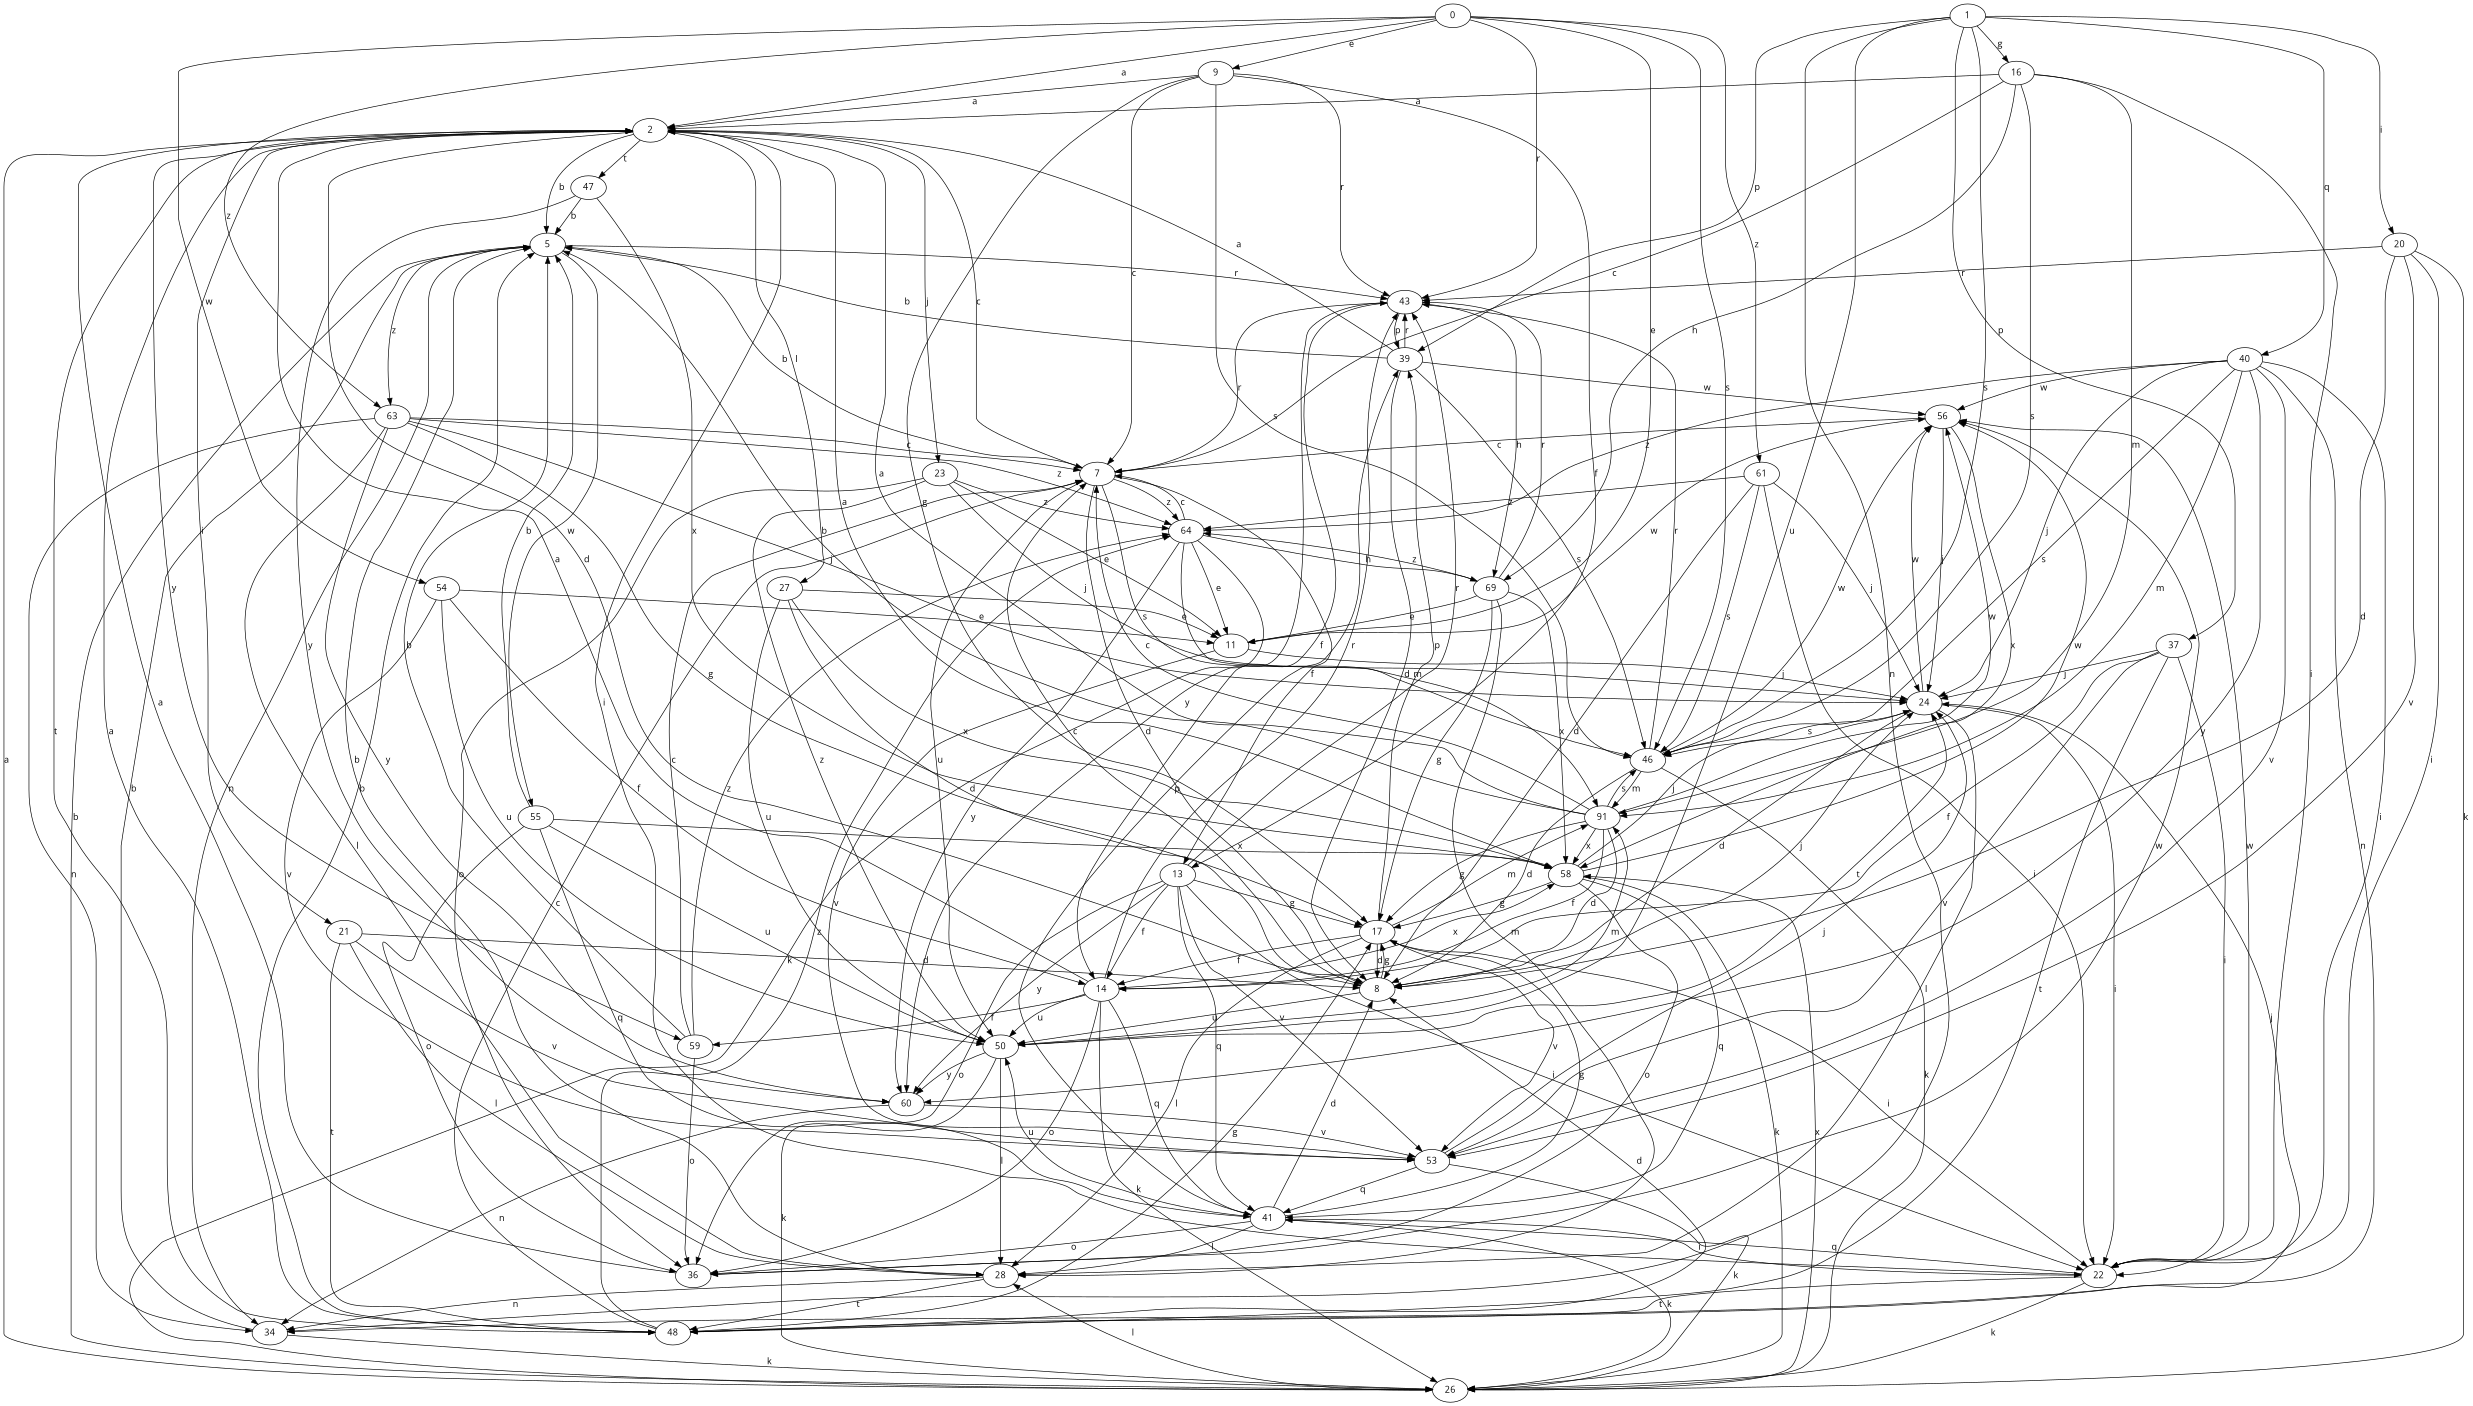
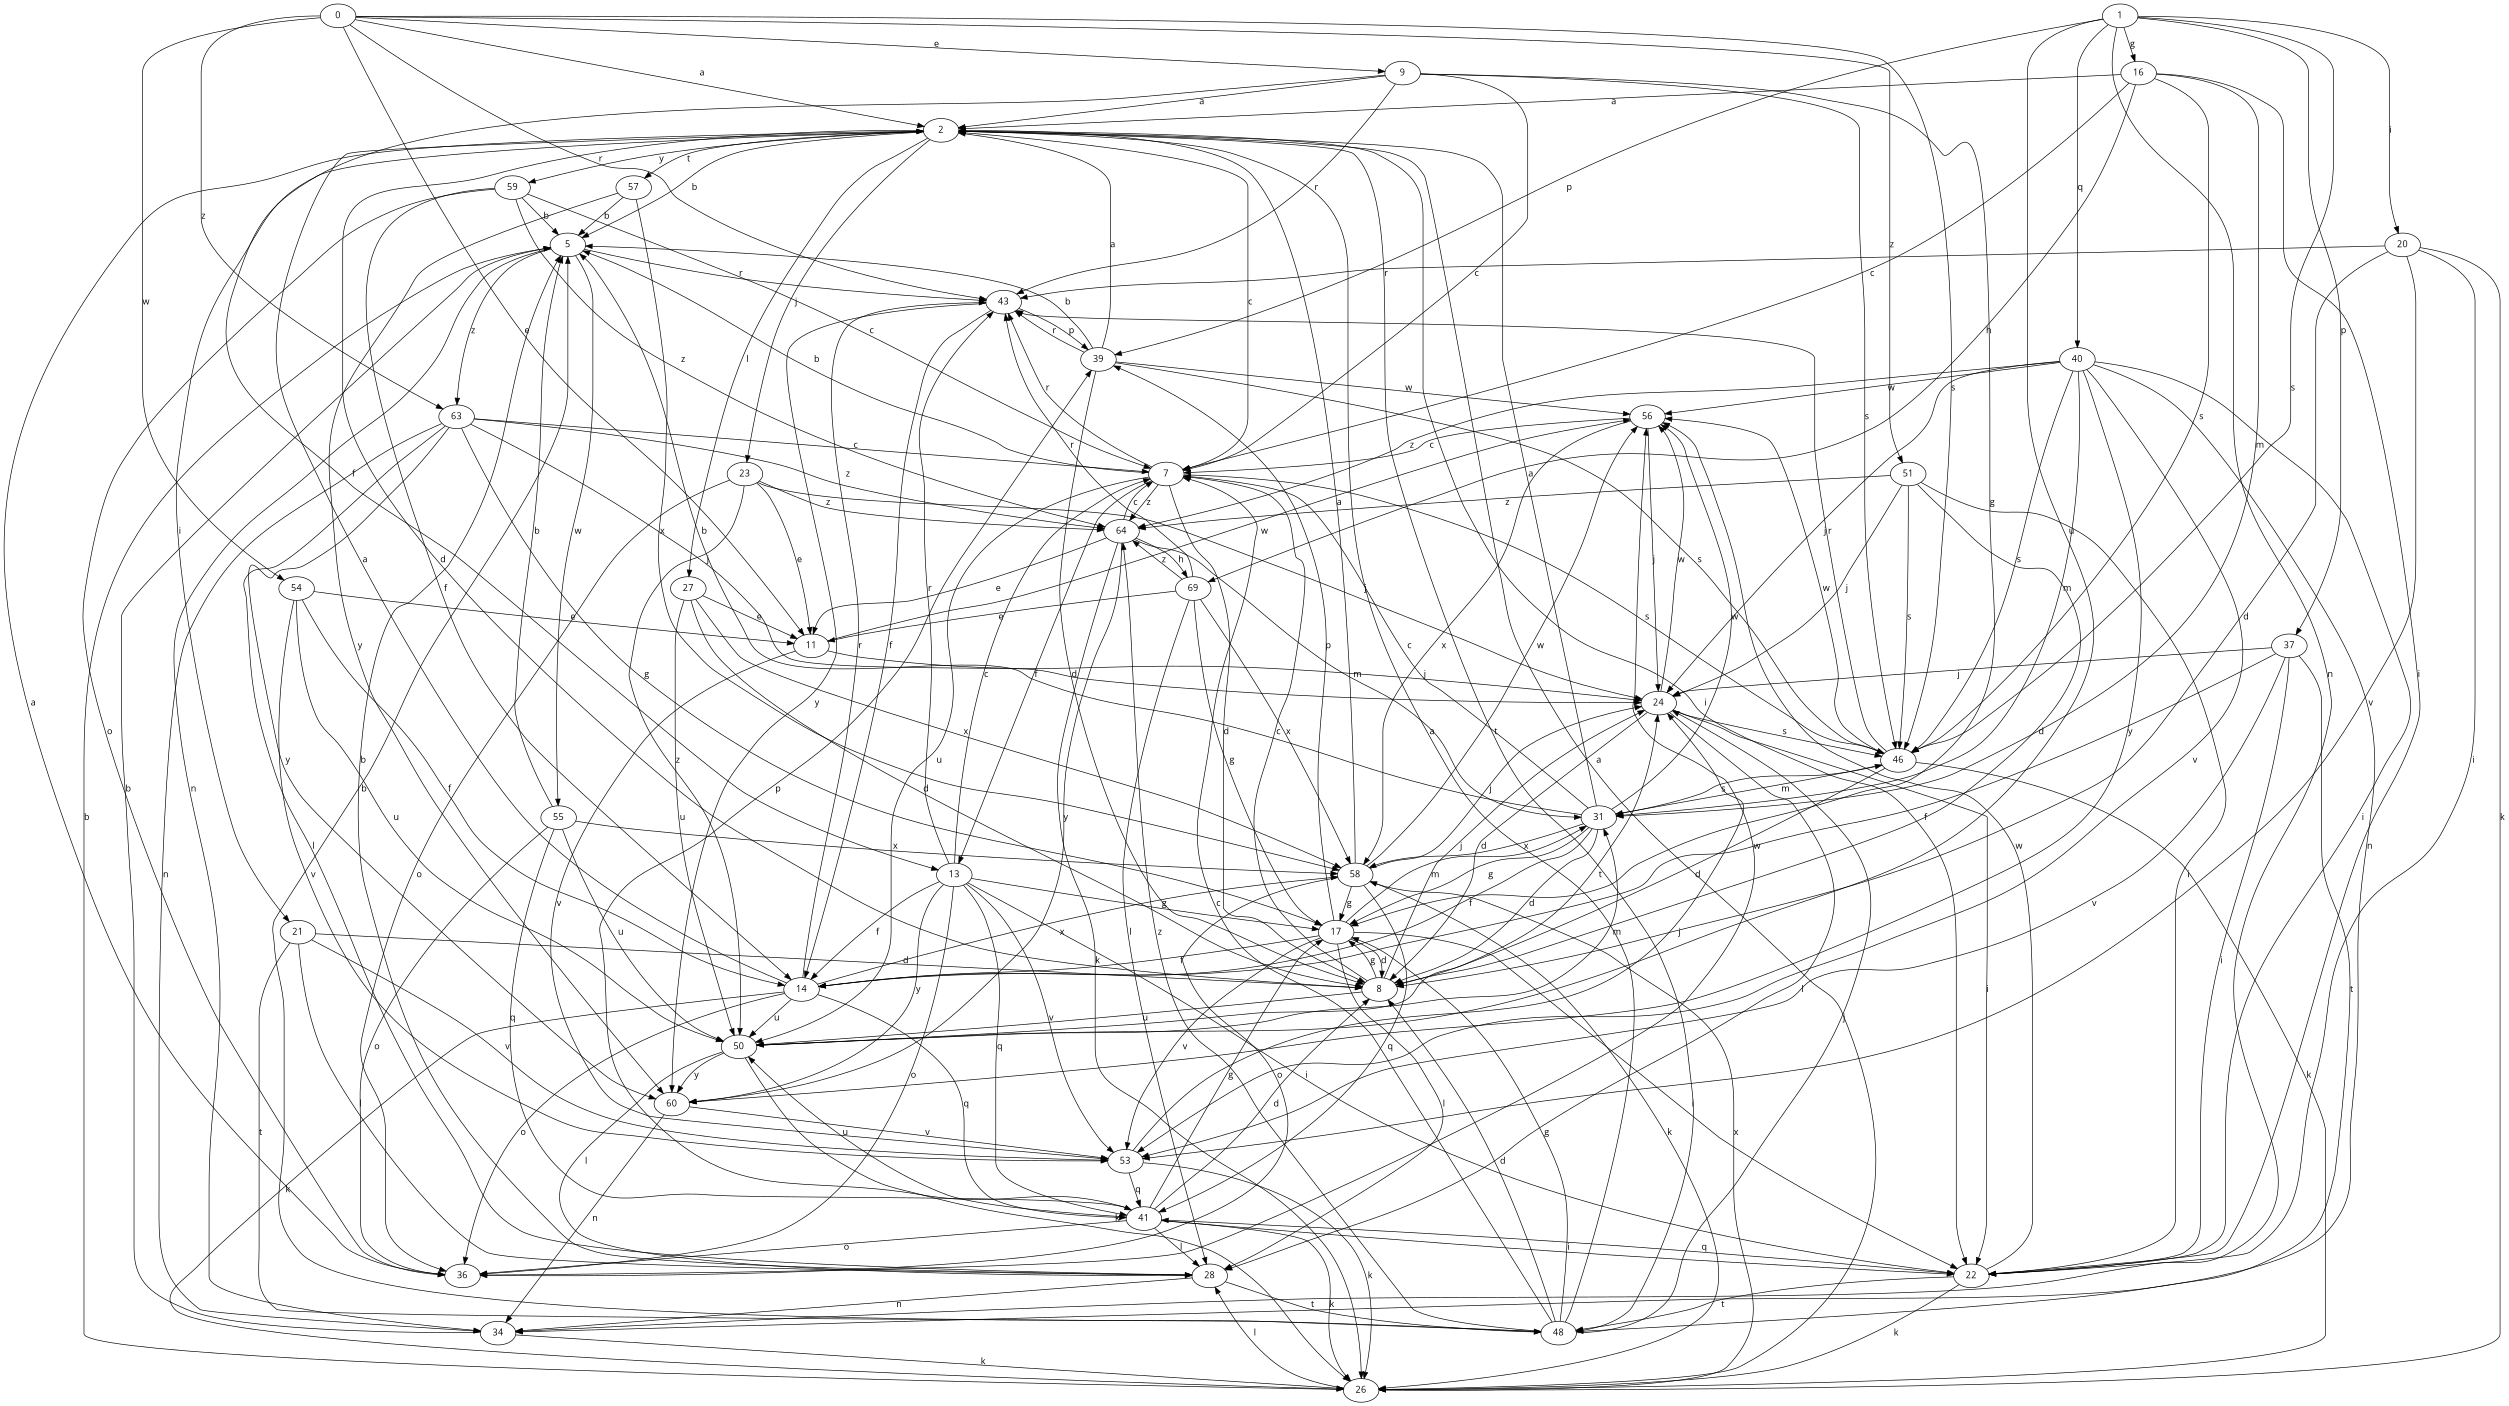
(589, 188) -> (634, 188)
(1516, 406) -> none
(1762, 474) -> (1908, 474)
none -> (995, 640)
(1602, 818) -> (1599, 818)
(1515, 932) -> (1131, 932)
(903, 1026) -> (455, 627)
